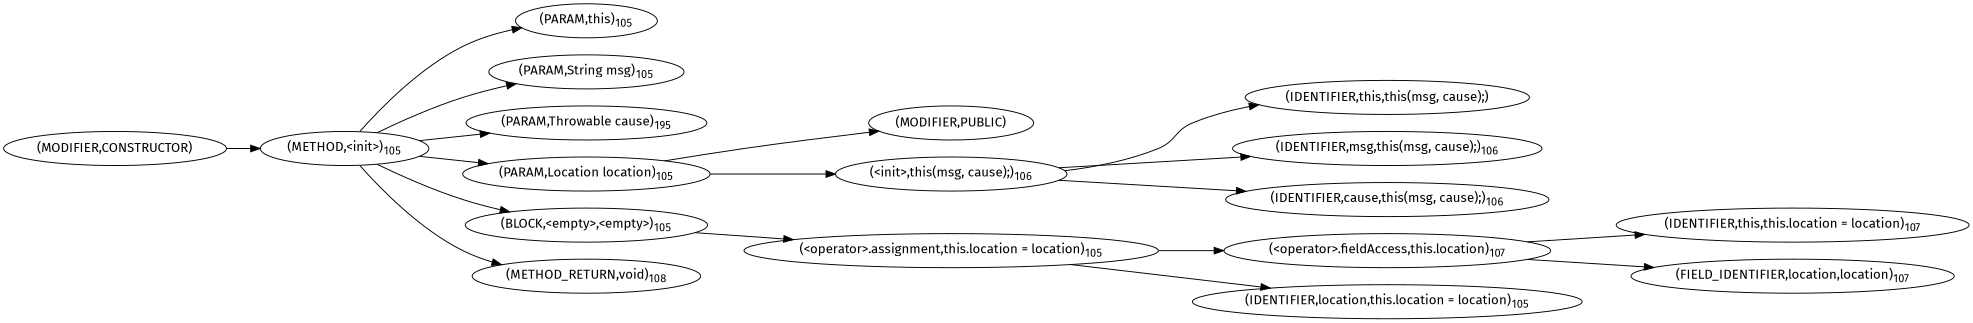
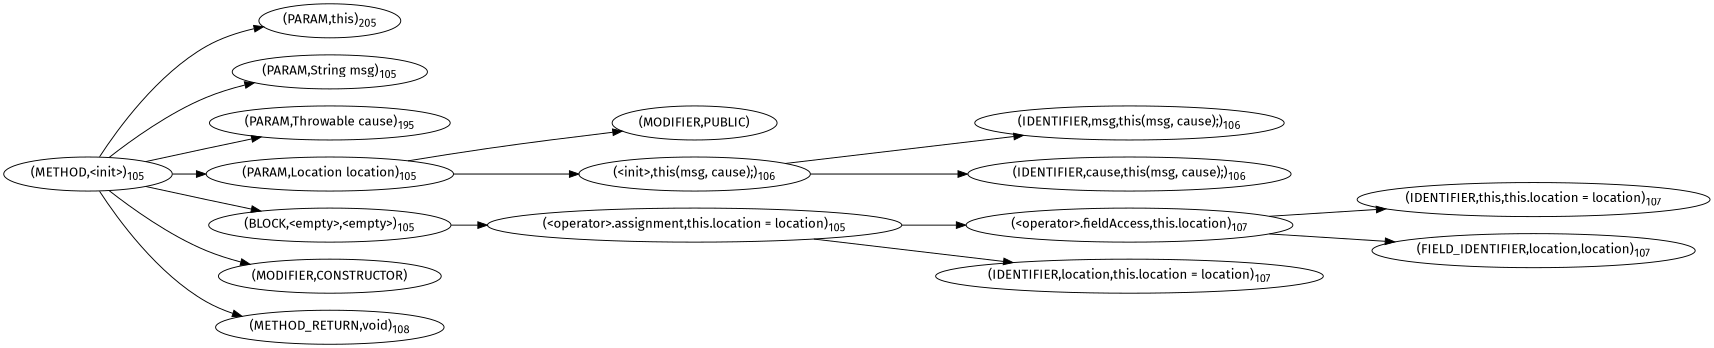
(624, 19) -> (368, 19)
(1387, 97) -> none
(239, 148) -> (171, 233)
(1521, 300) -> (1263, 275)
